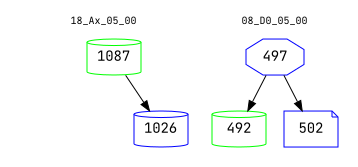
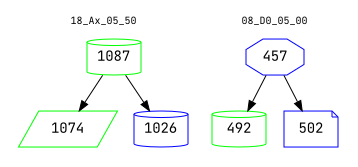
(104, 22) -> (104, 22)
(275, 57) -> (275, 57)
none -> (68, 129)
